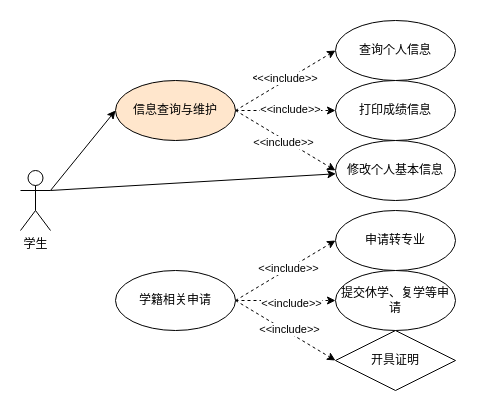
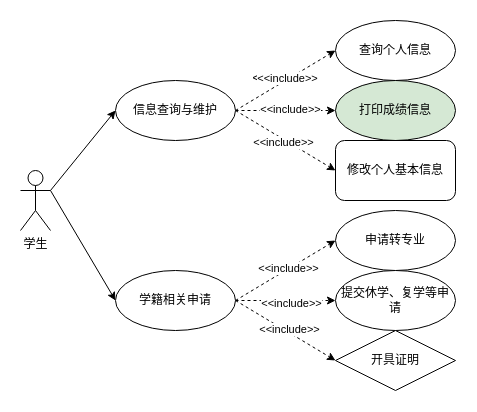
(176, 111) -> (176, 111)
(396, 111) -> (396, 111)
(396, 171) -> (396, 171)
(192, 182) -> (82, 243)
